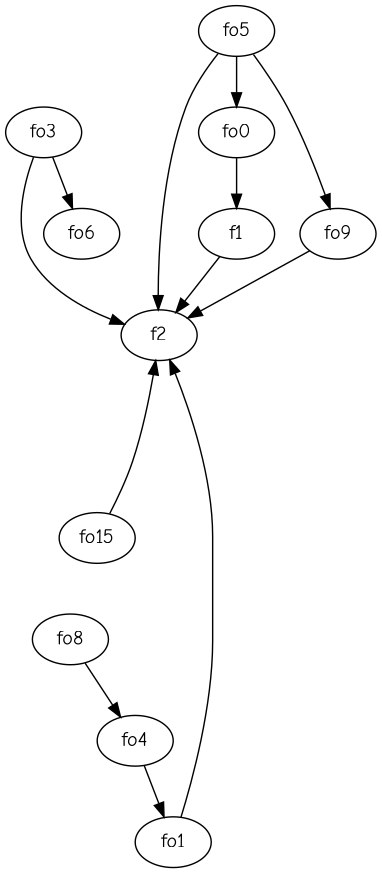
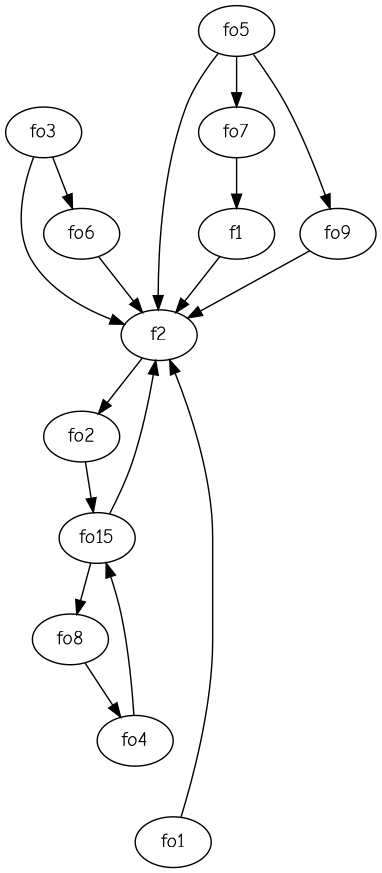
(237, 132) -> (237, 132)
none -> (116, 279)
none -> (82, 437)
none -> (86, 582)
(152, 785) -> (127, 645)
